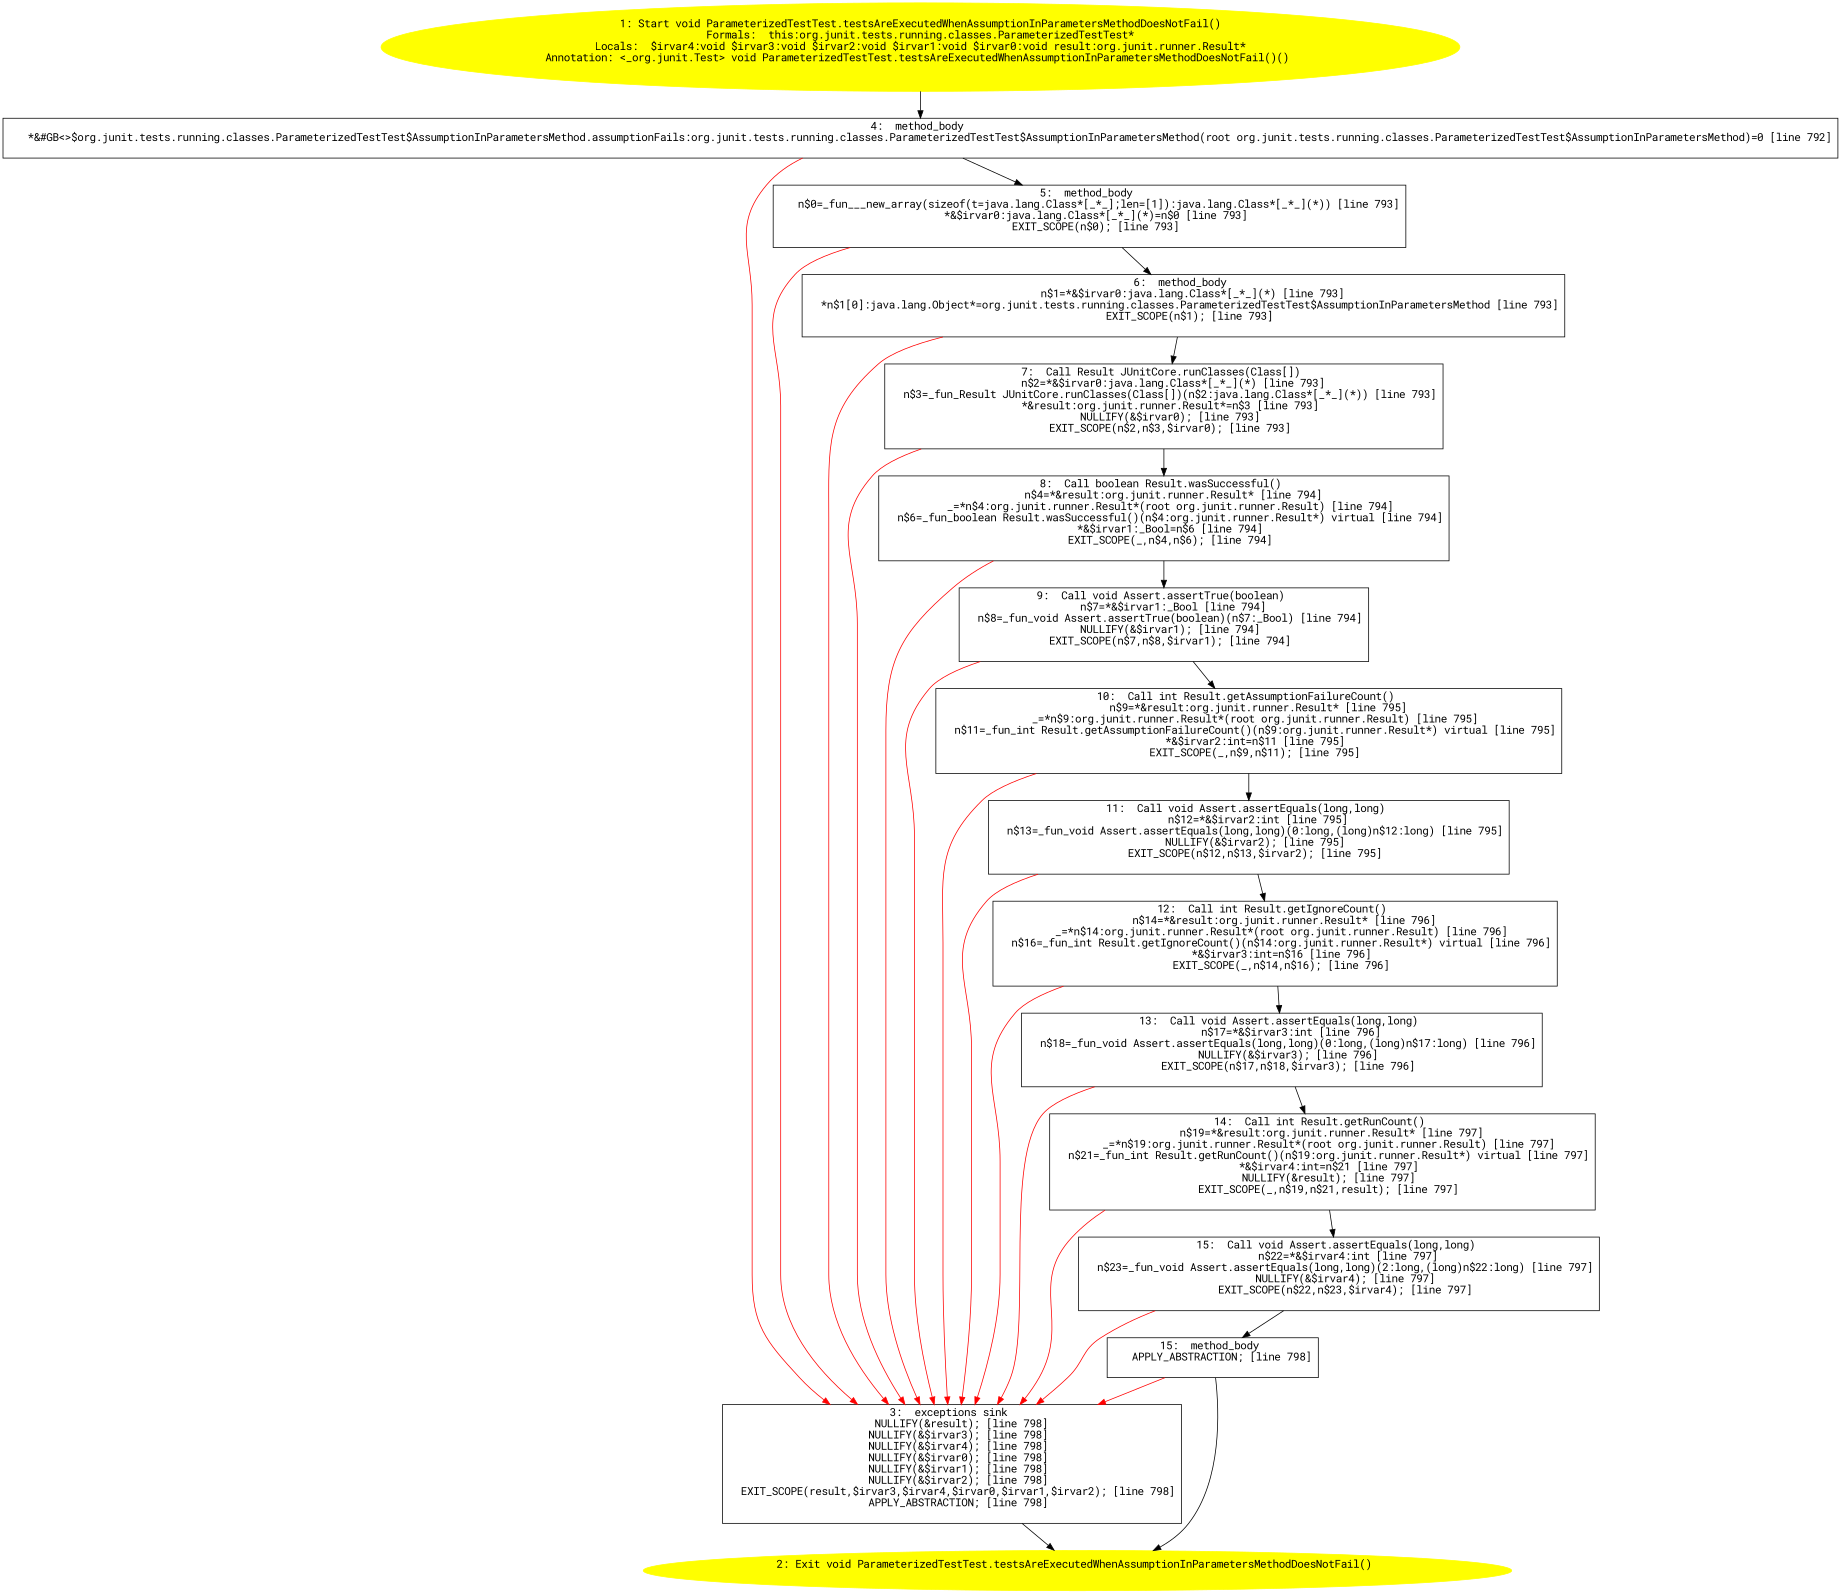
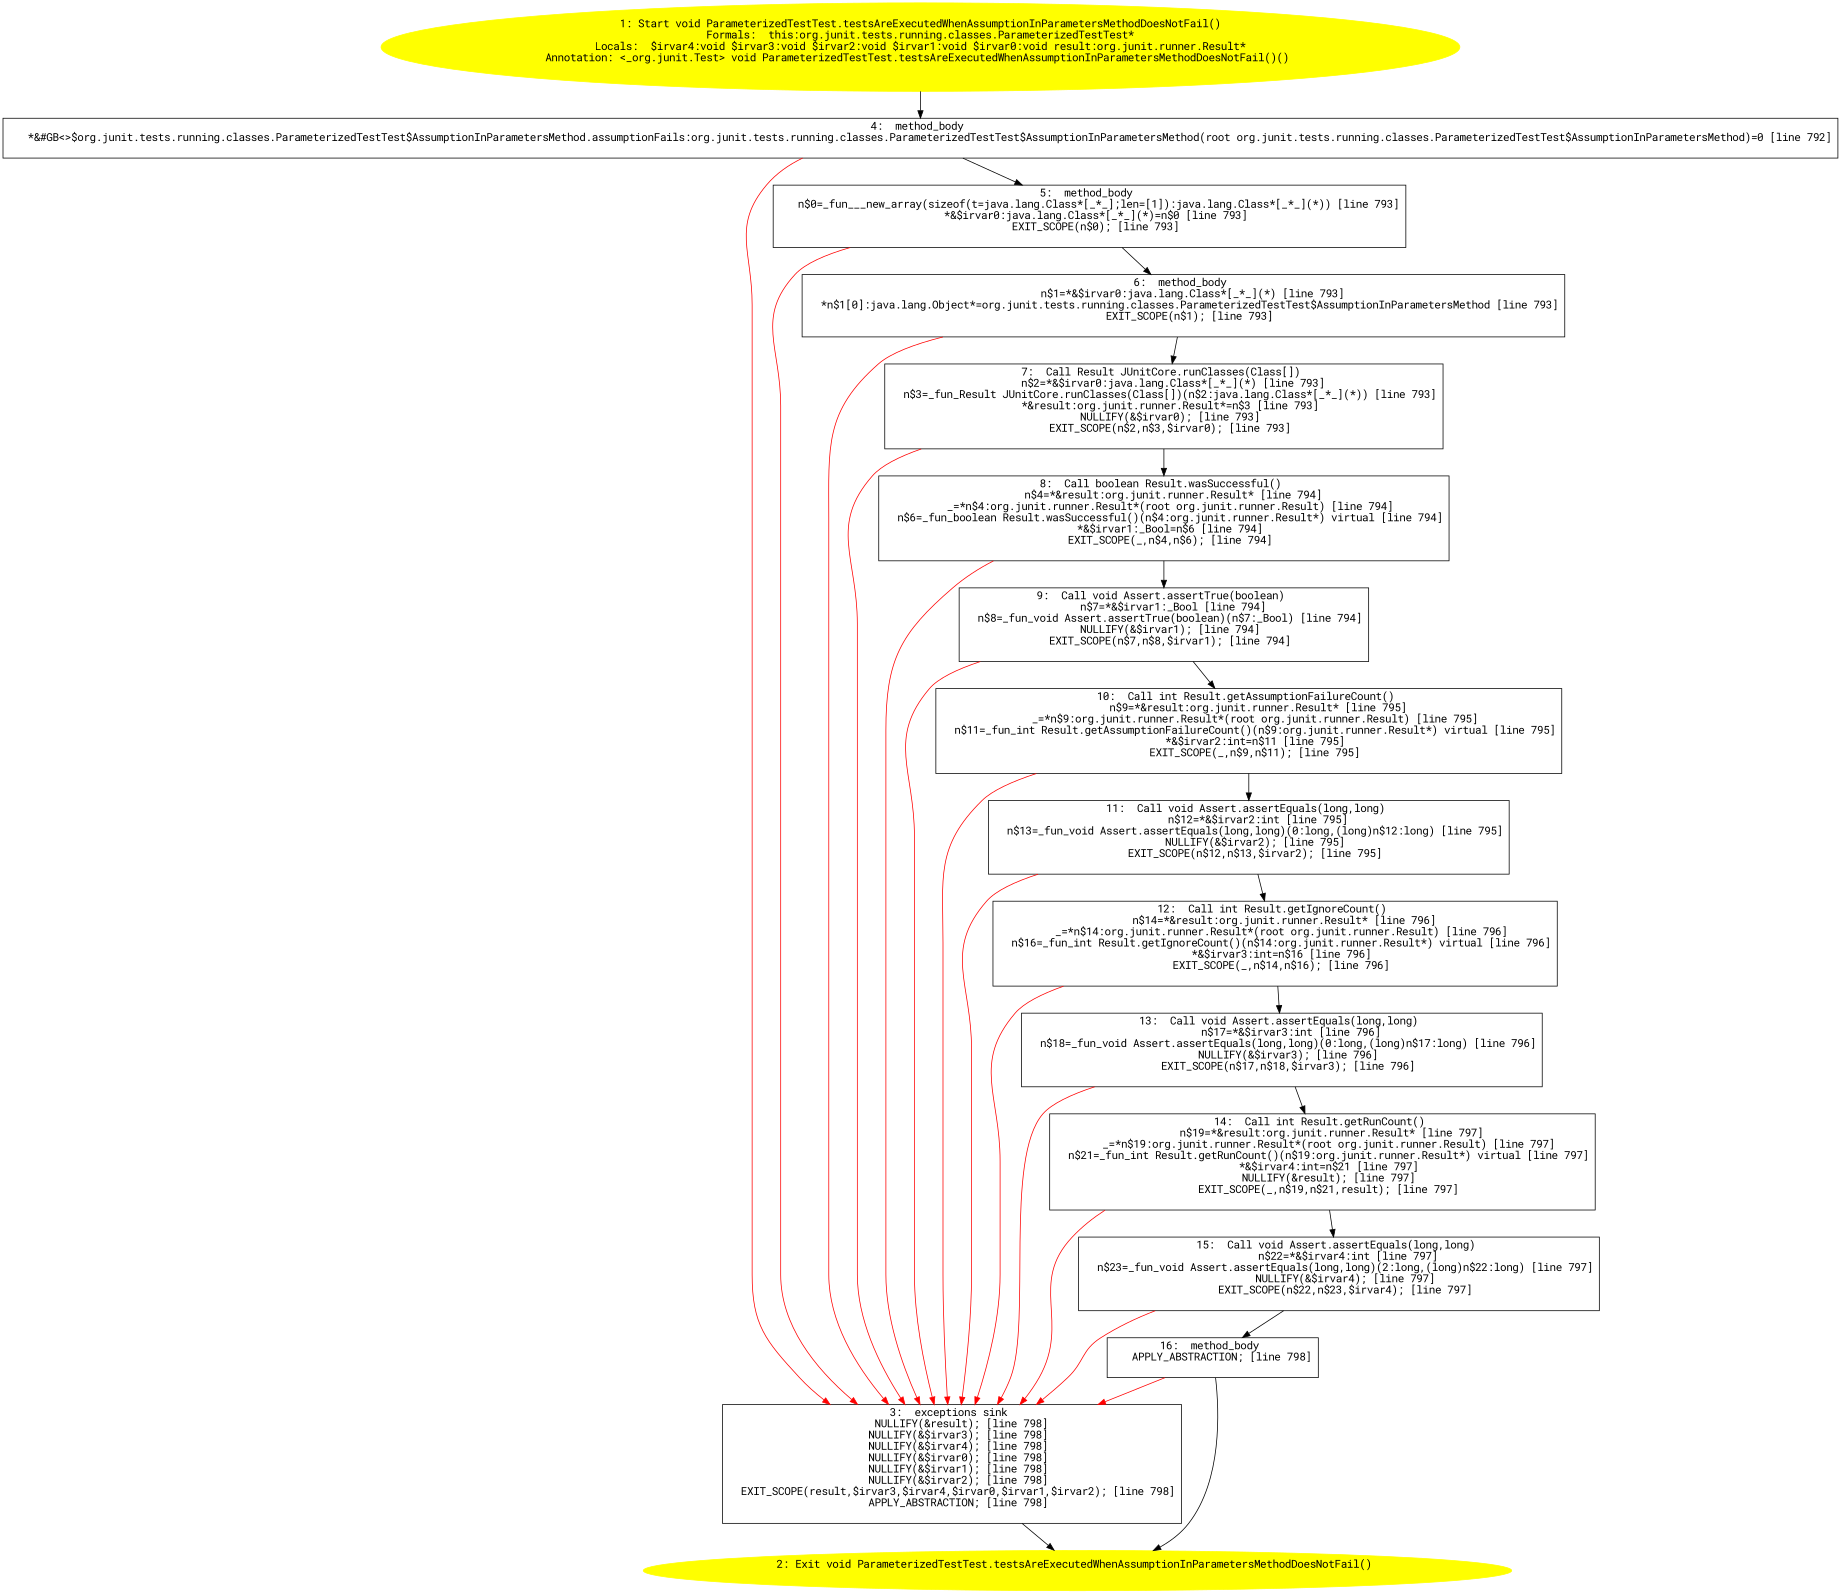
(1213, 1358) -> (1213, 1358)
